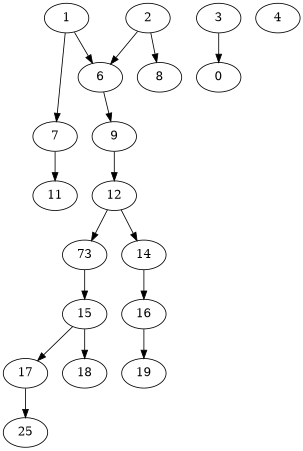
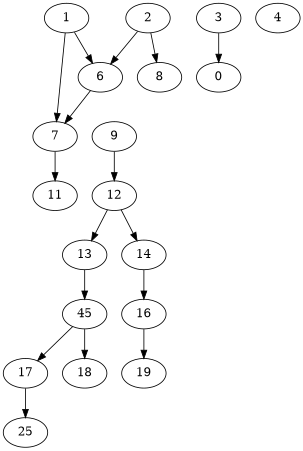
(106, 103) -> (80, 104)
(85, 255) -> (85, 255)
(85, 314) -> (85, 314)
